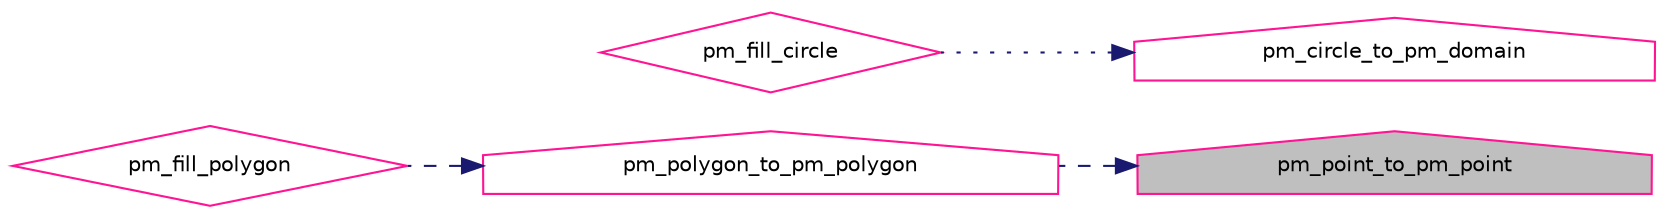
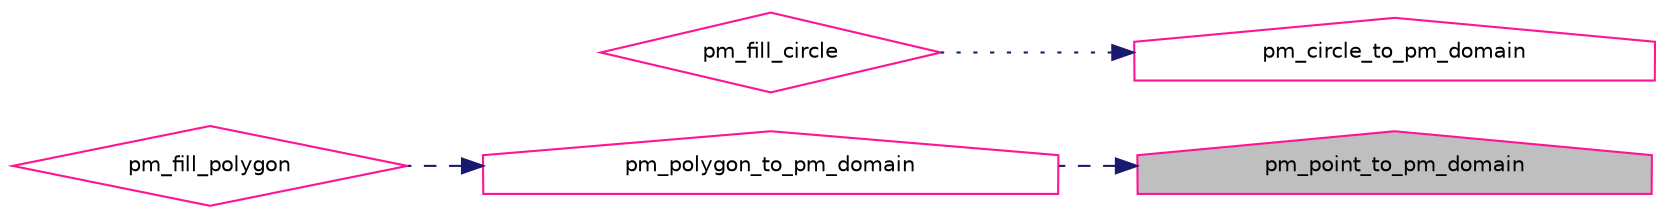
(771, 166) -> (771, 166)
(1395, 166) -> (1395, 166)
